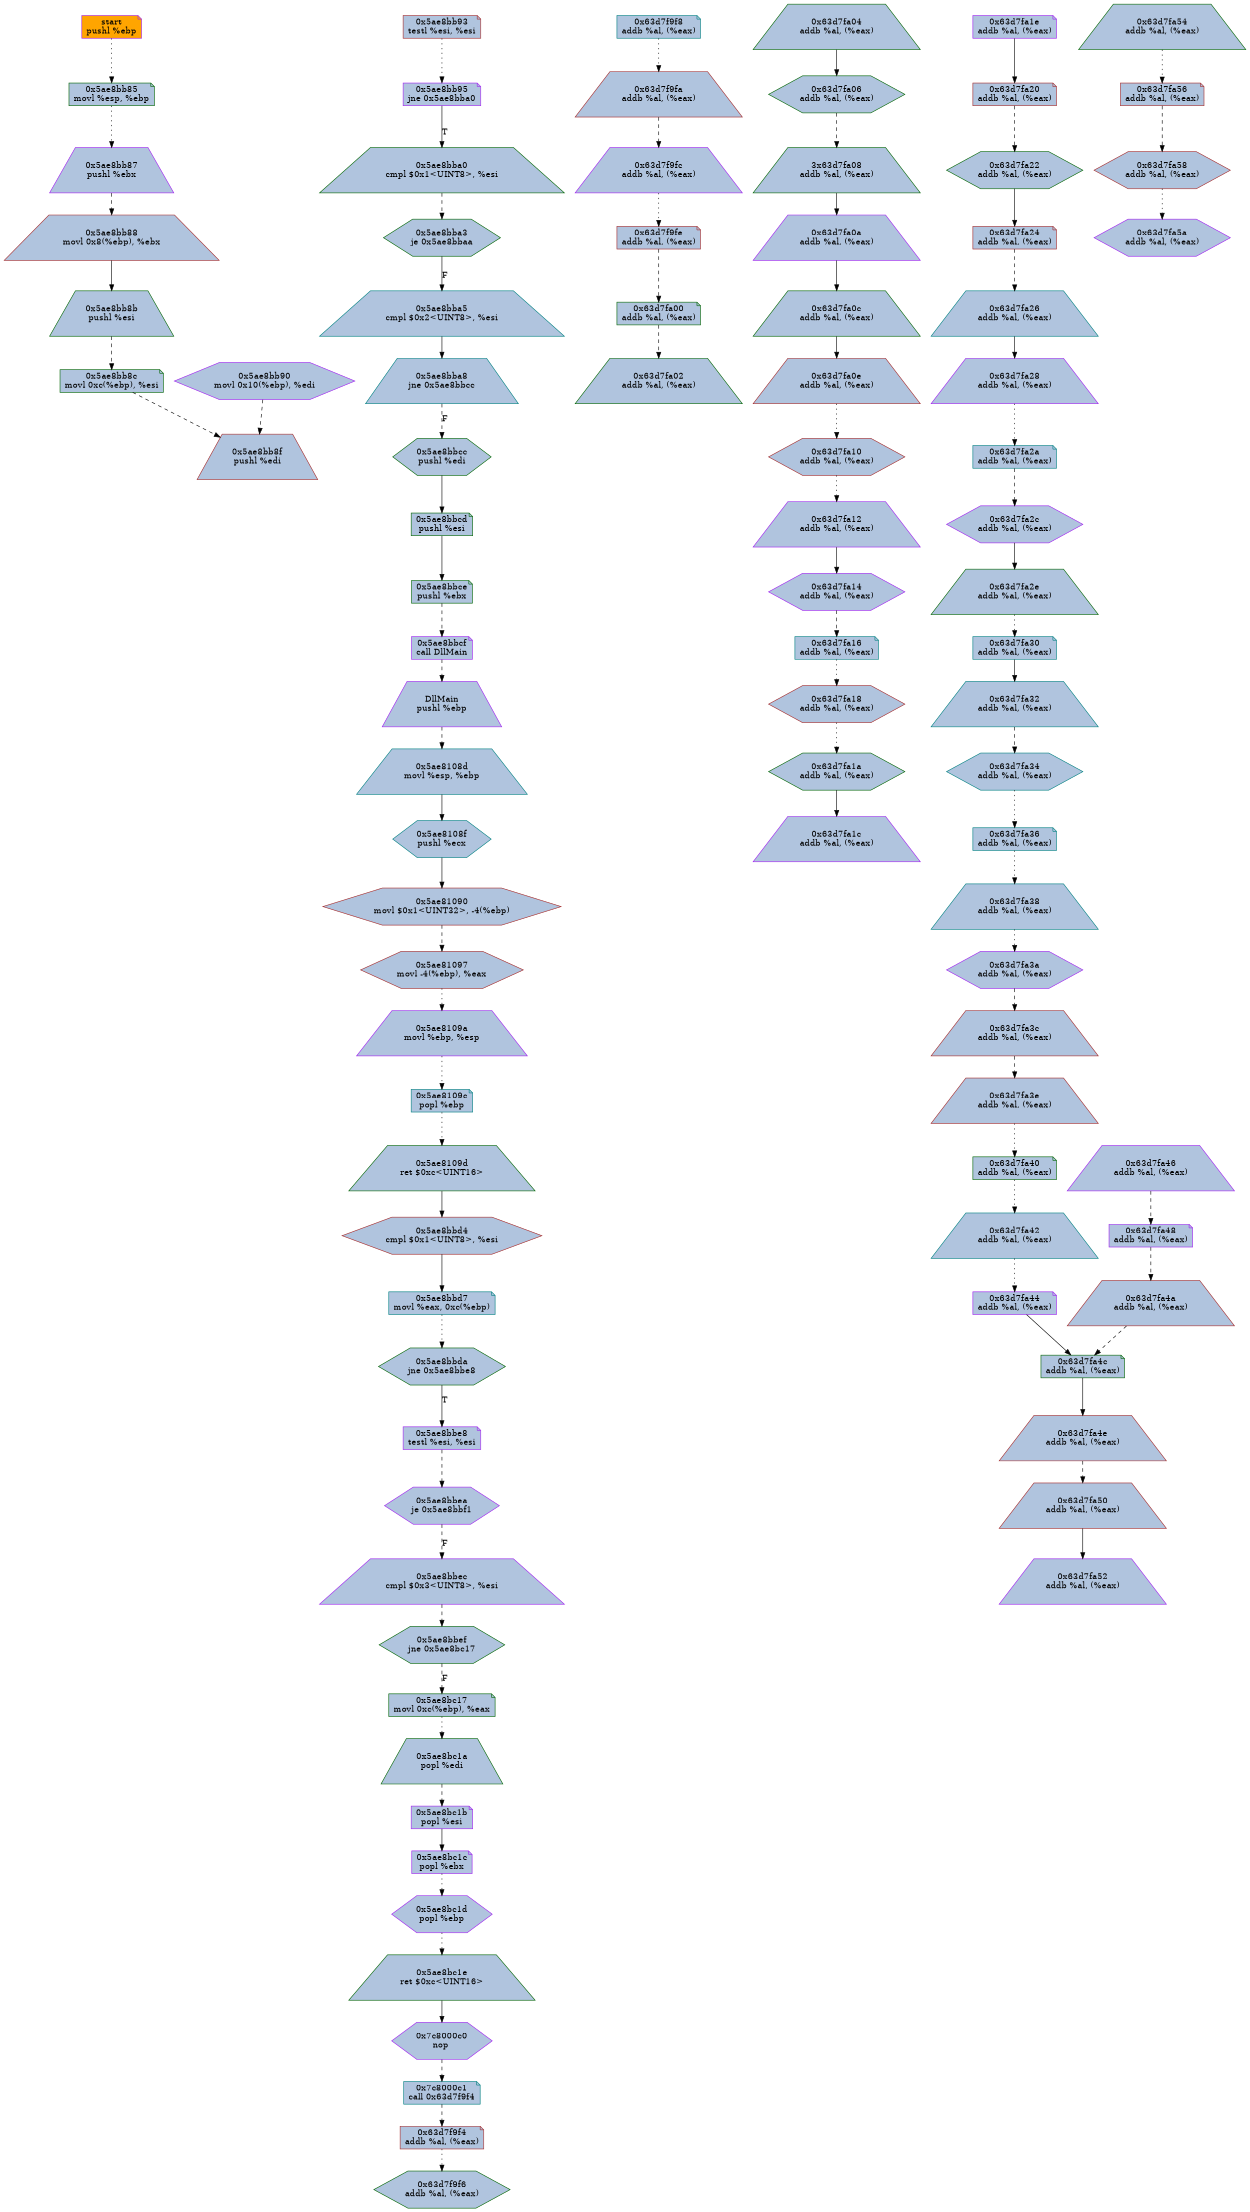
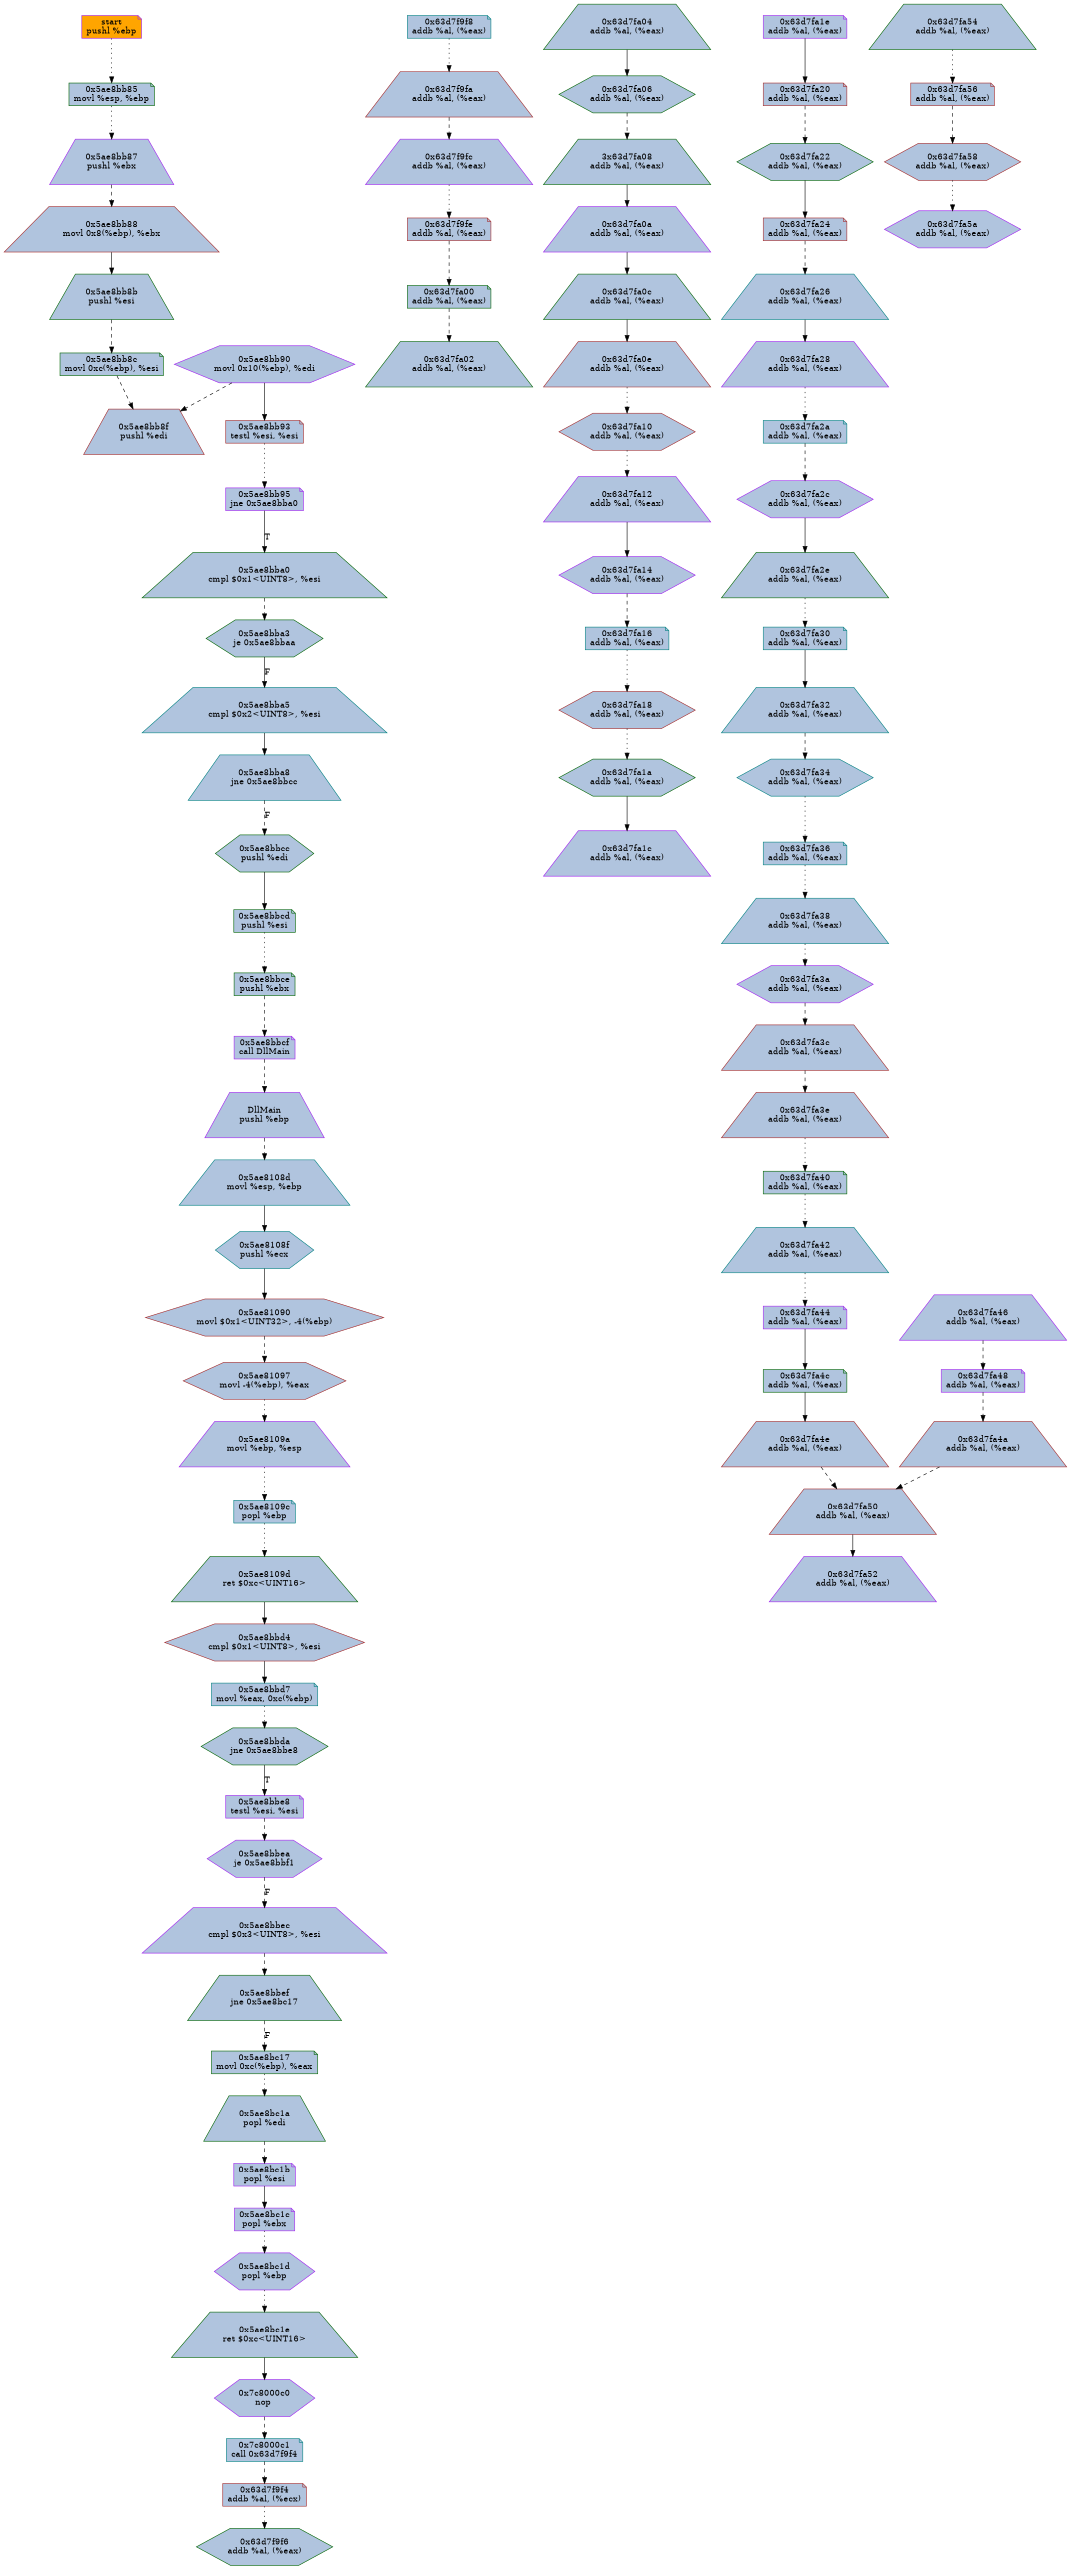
none -> (265, 398)
(442, 555) -> (265, 950)
(1113, 1338) -> (921, 1477)
(442, 1645) -> (265, 1998)
(442, 2138) -> (265, 2495)
